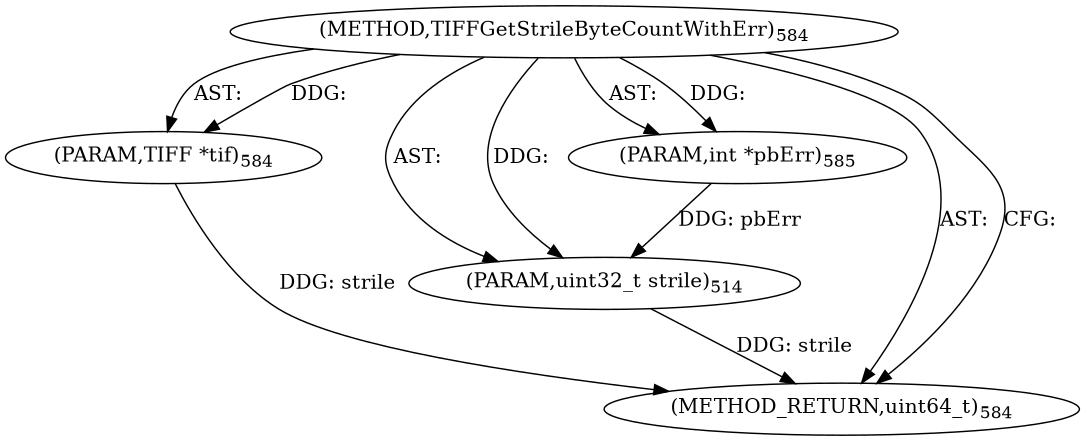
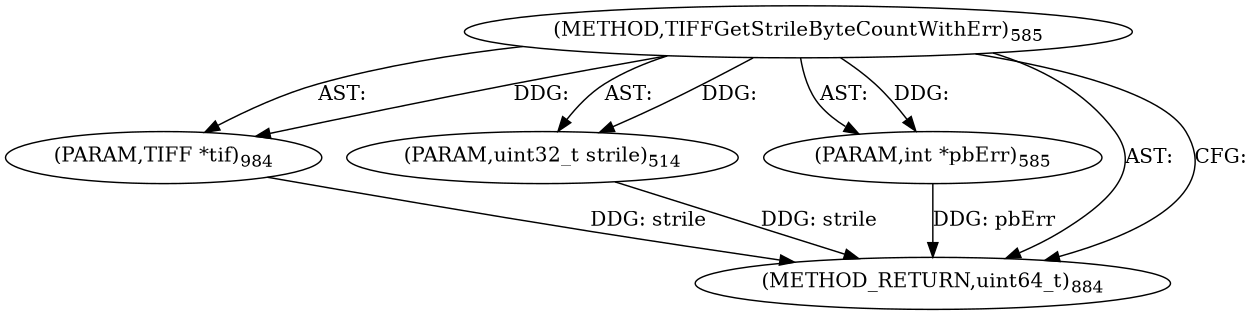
(793, 30) -> (1027, 30)
(257, 155) -> (257, 155)
(677, 215) -> (933, 213)
(996, 407) -> (1088, 281)
